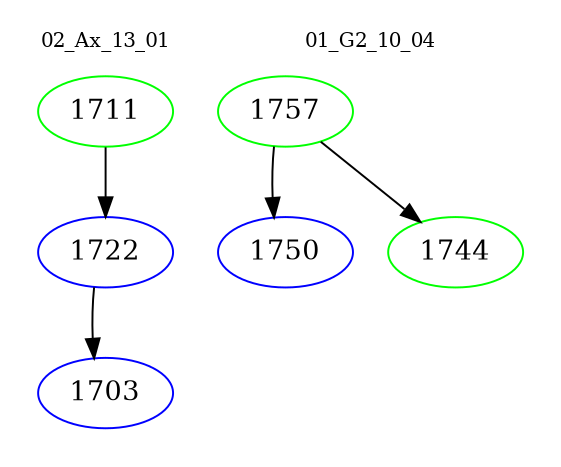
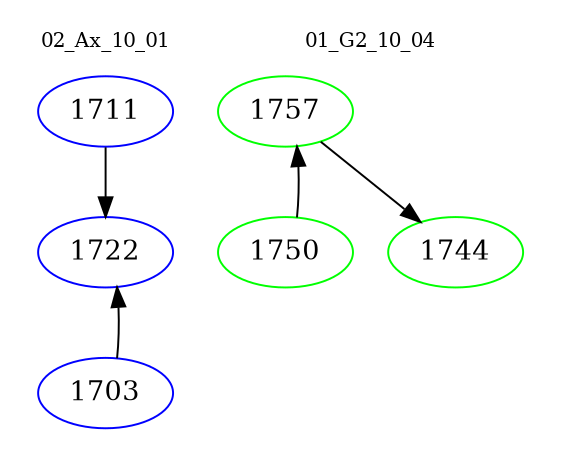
(106, 42) -> (106, 42)
(106, 111) -> (106, 111)
(272, 172) -> (299, 192)
(286, 252) -> (286, 252)
(93, 313) -> (119, 333)
